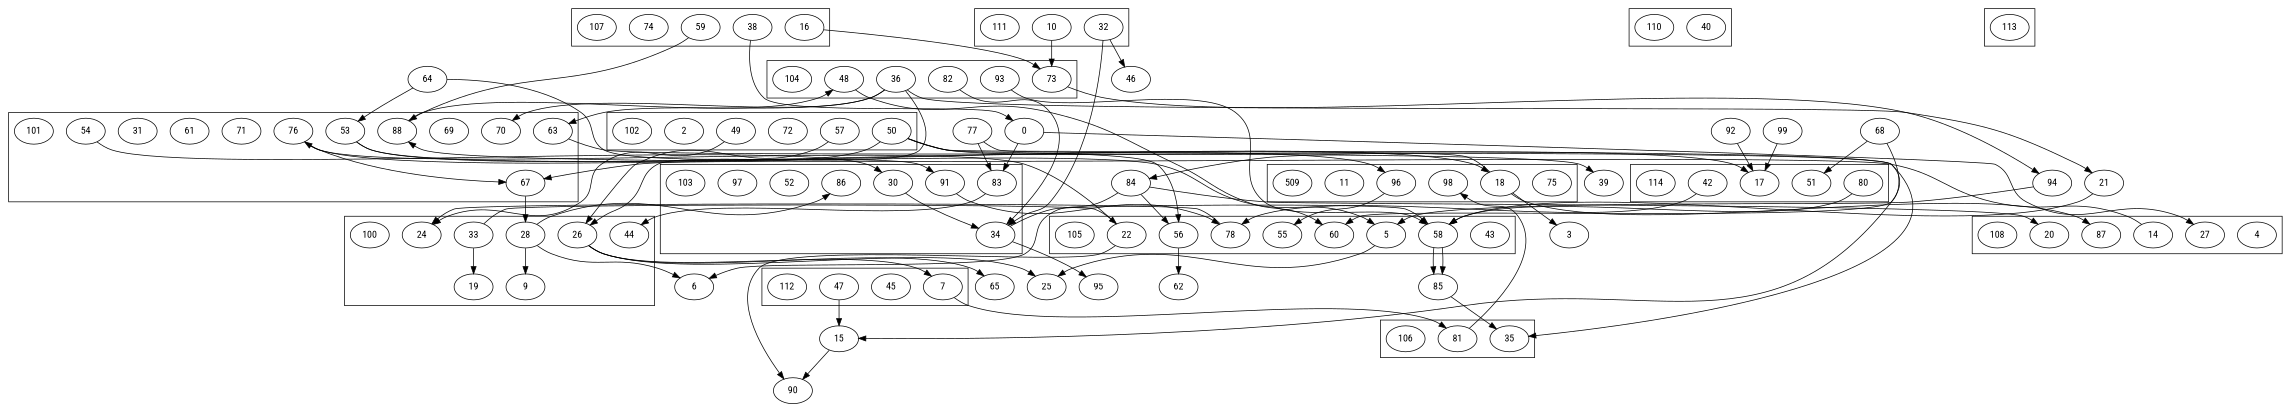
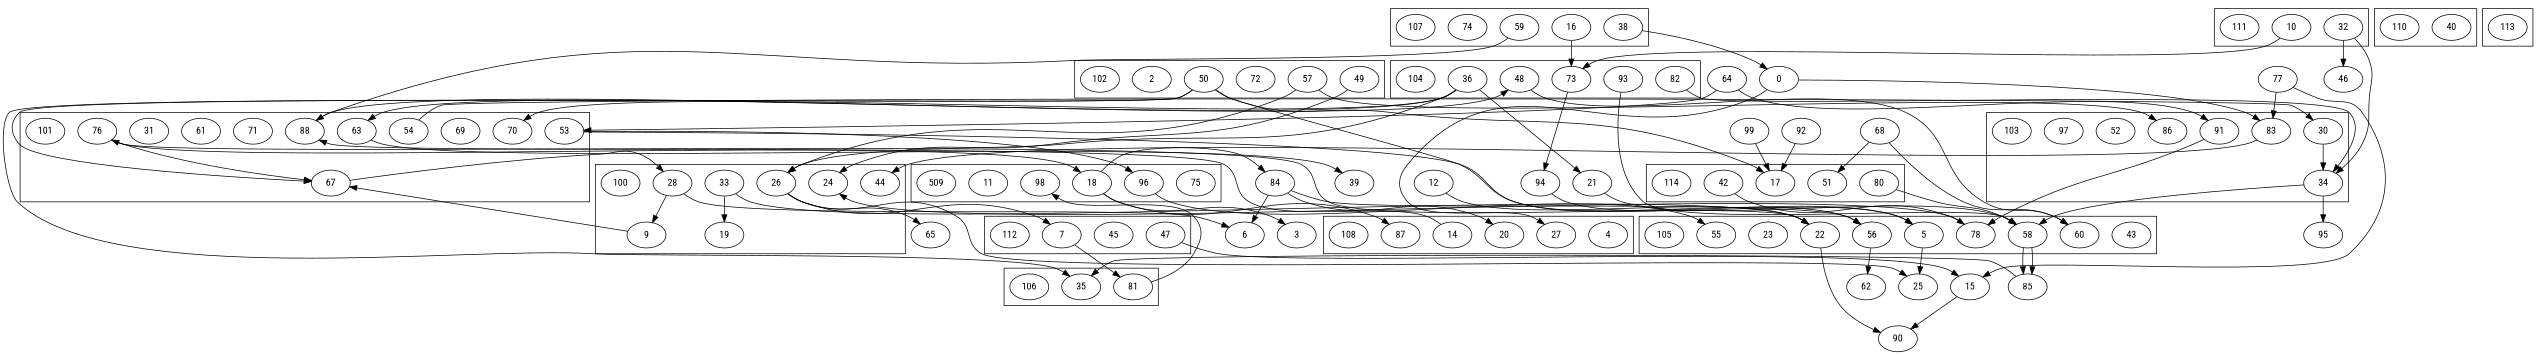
none -> (1434, 183)
none -> (492, 210)
(716, 213) -> (1734, 105)
none -> (1768, 235)
